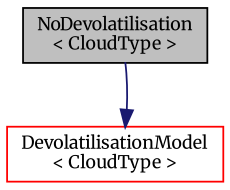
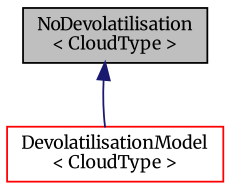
(127, 86) -> (103, 104)
